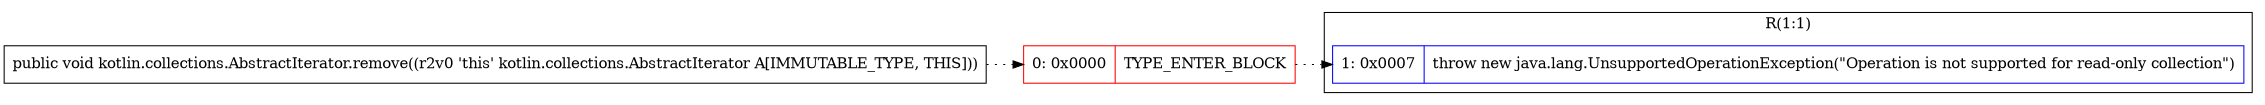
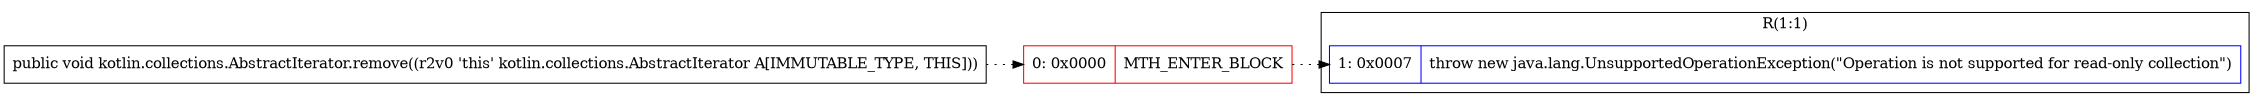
(1205, 64) -> (1204, 64)
